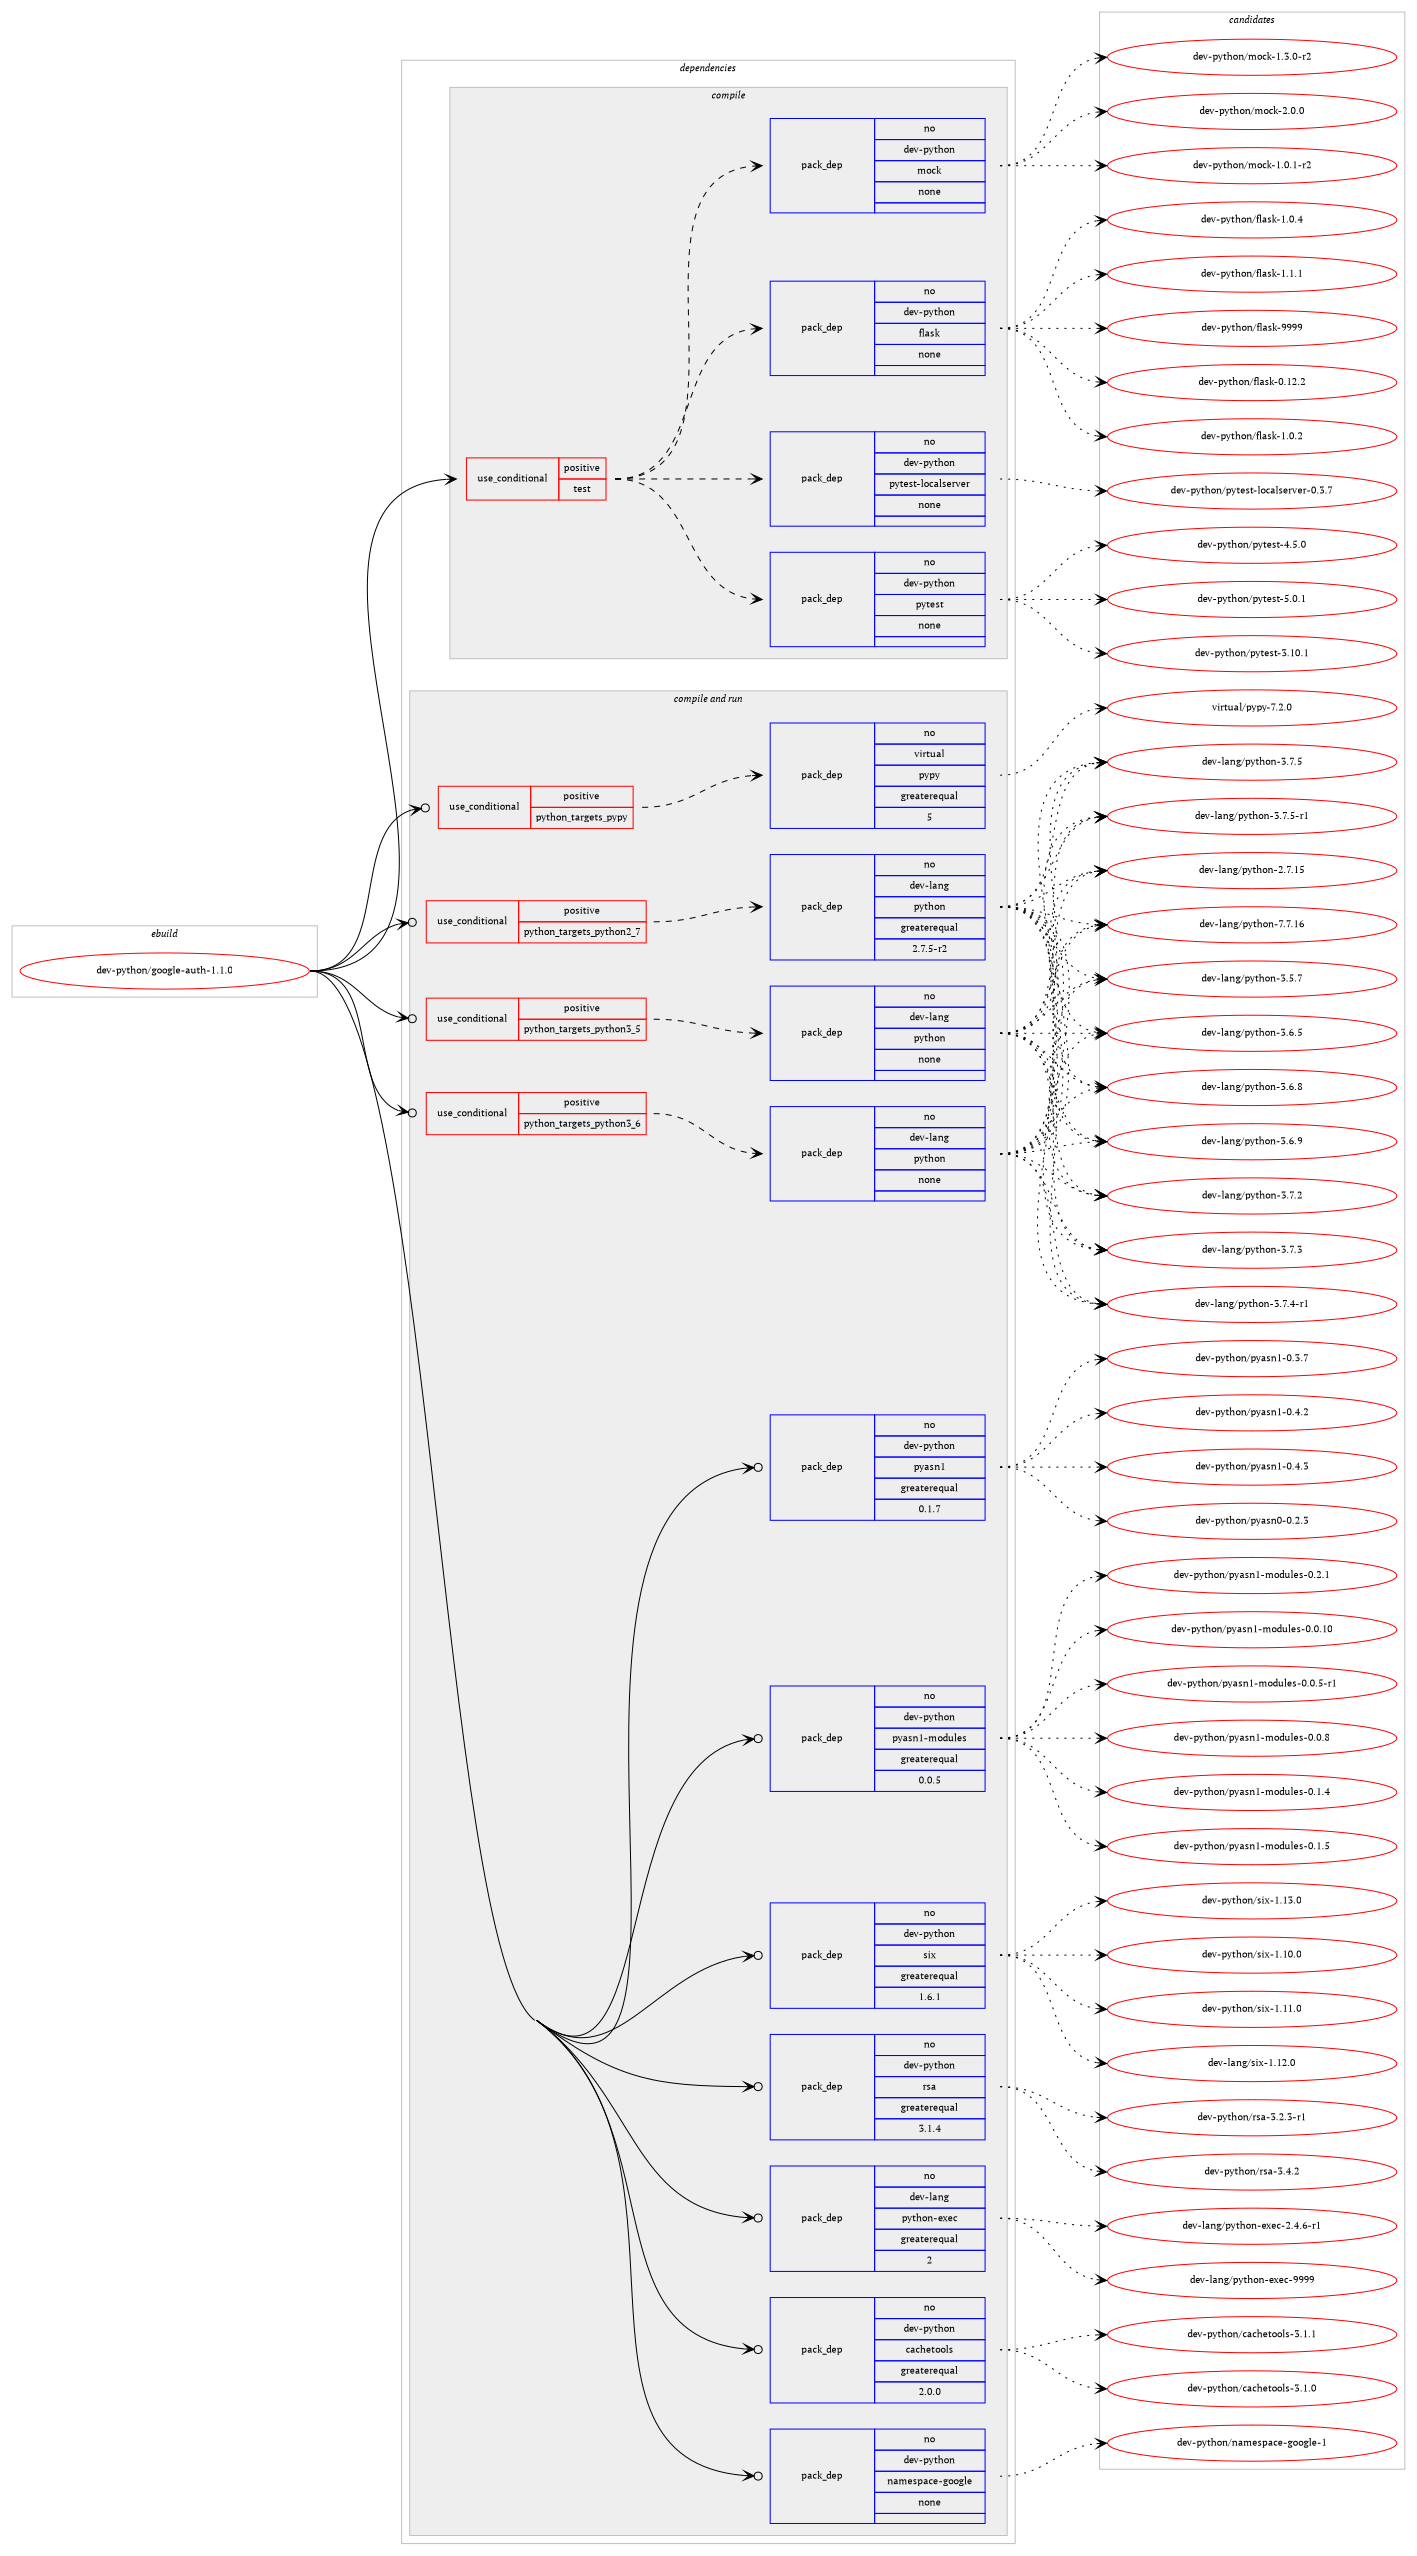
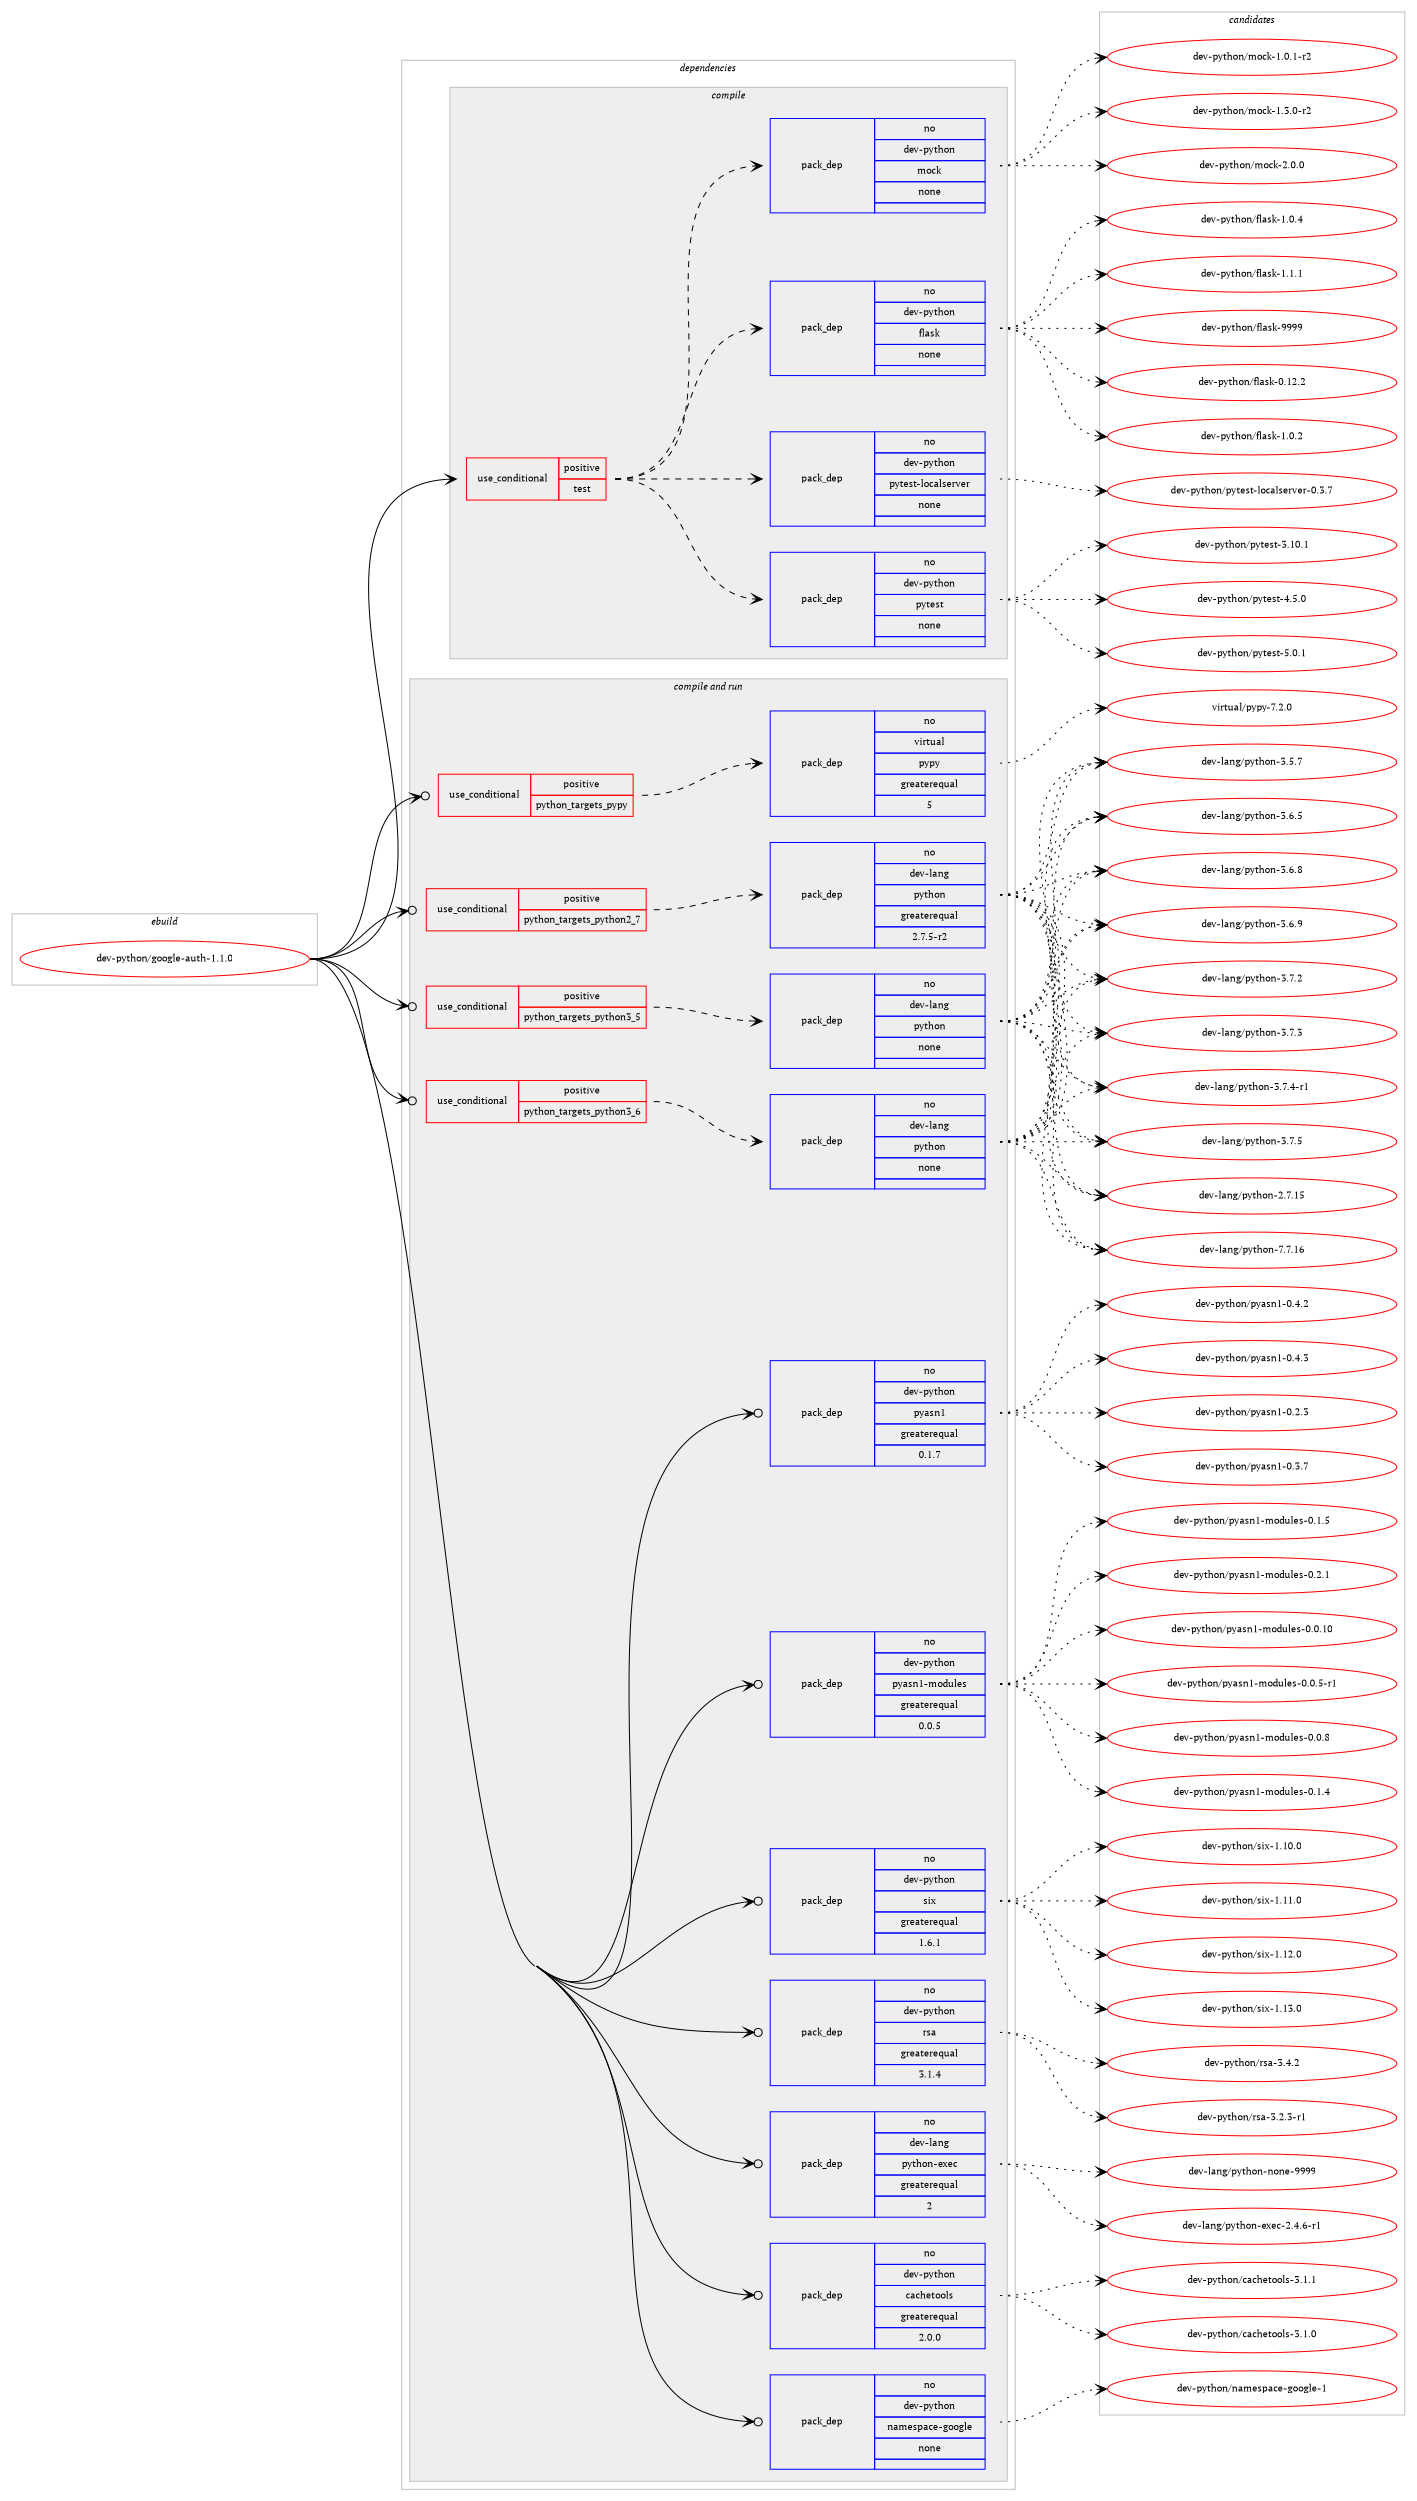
(1252, 816) -> none
(1252, 1521) -> (1252, 1413)
(1252, 2064) -> (1252, 1955)
(1252, 2280) -> (1252, 2172)
